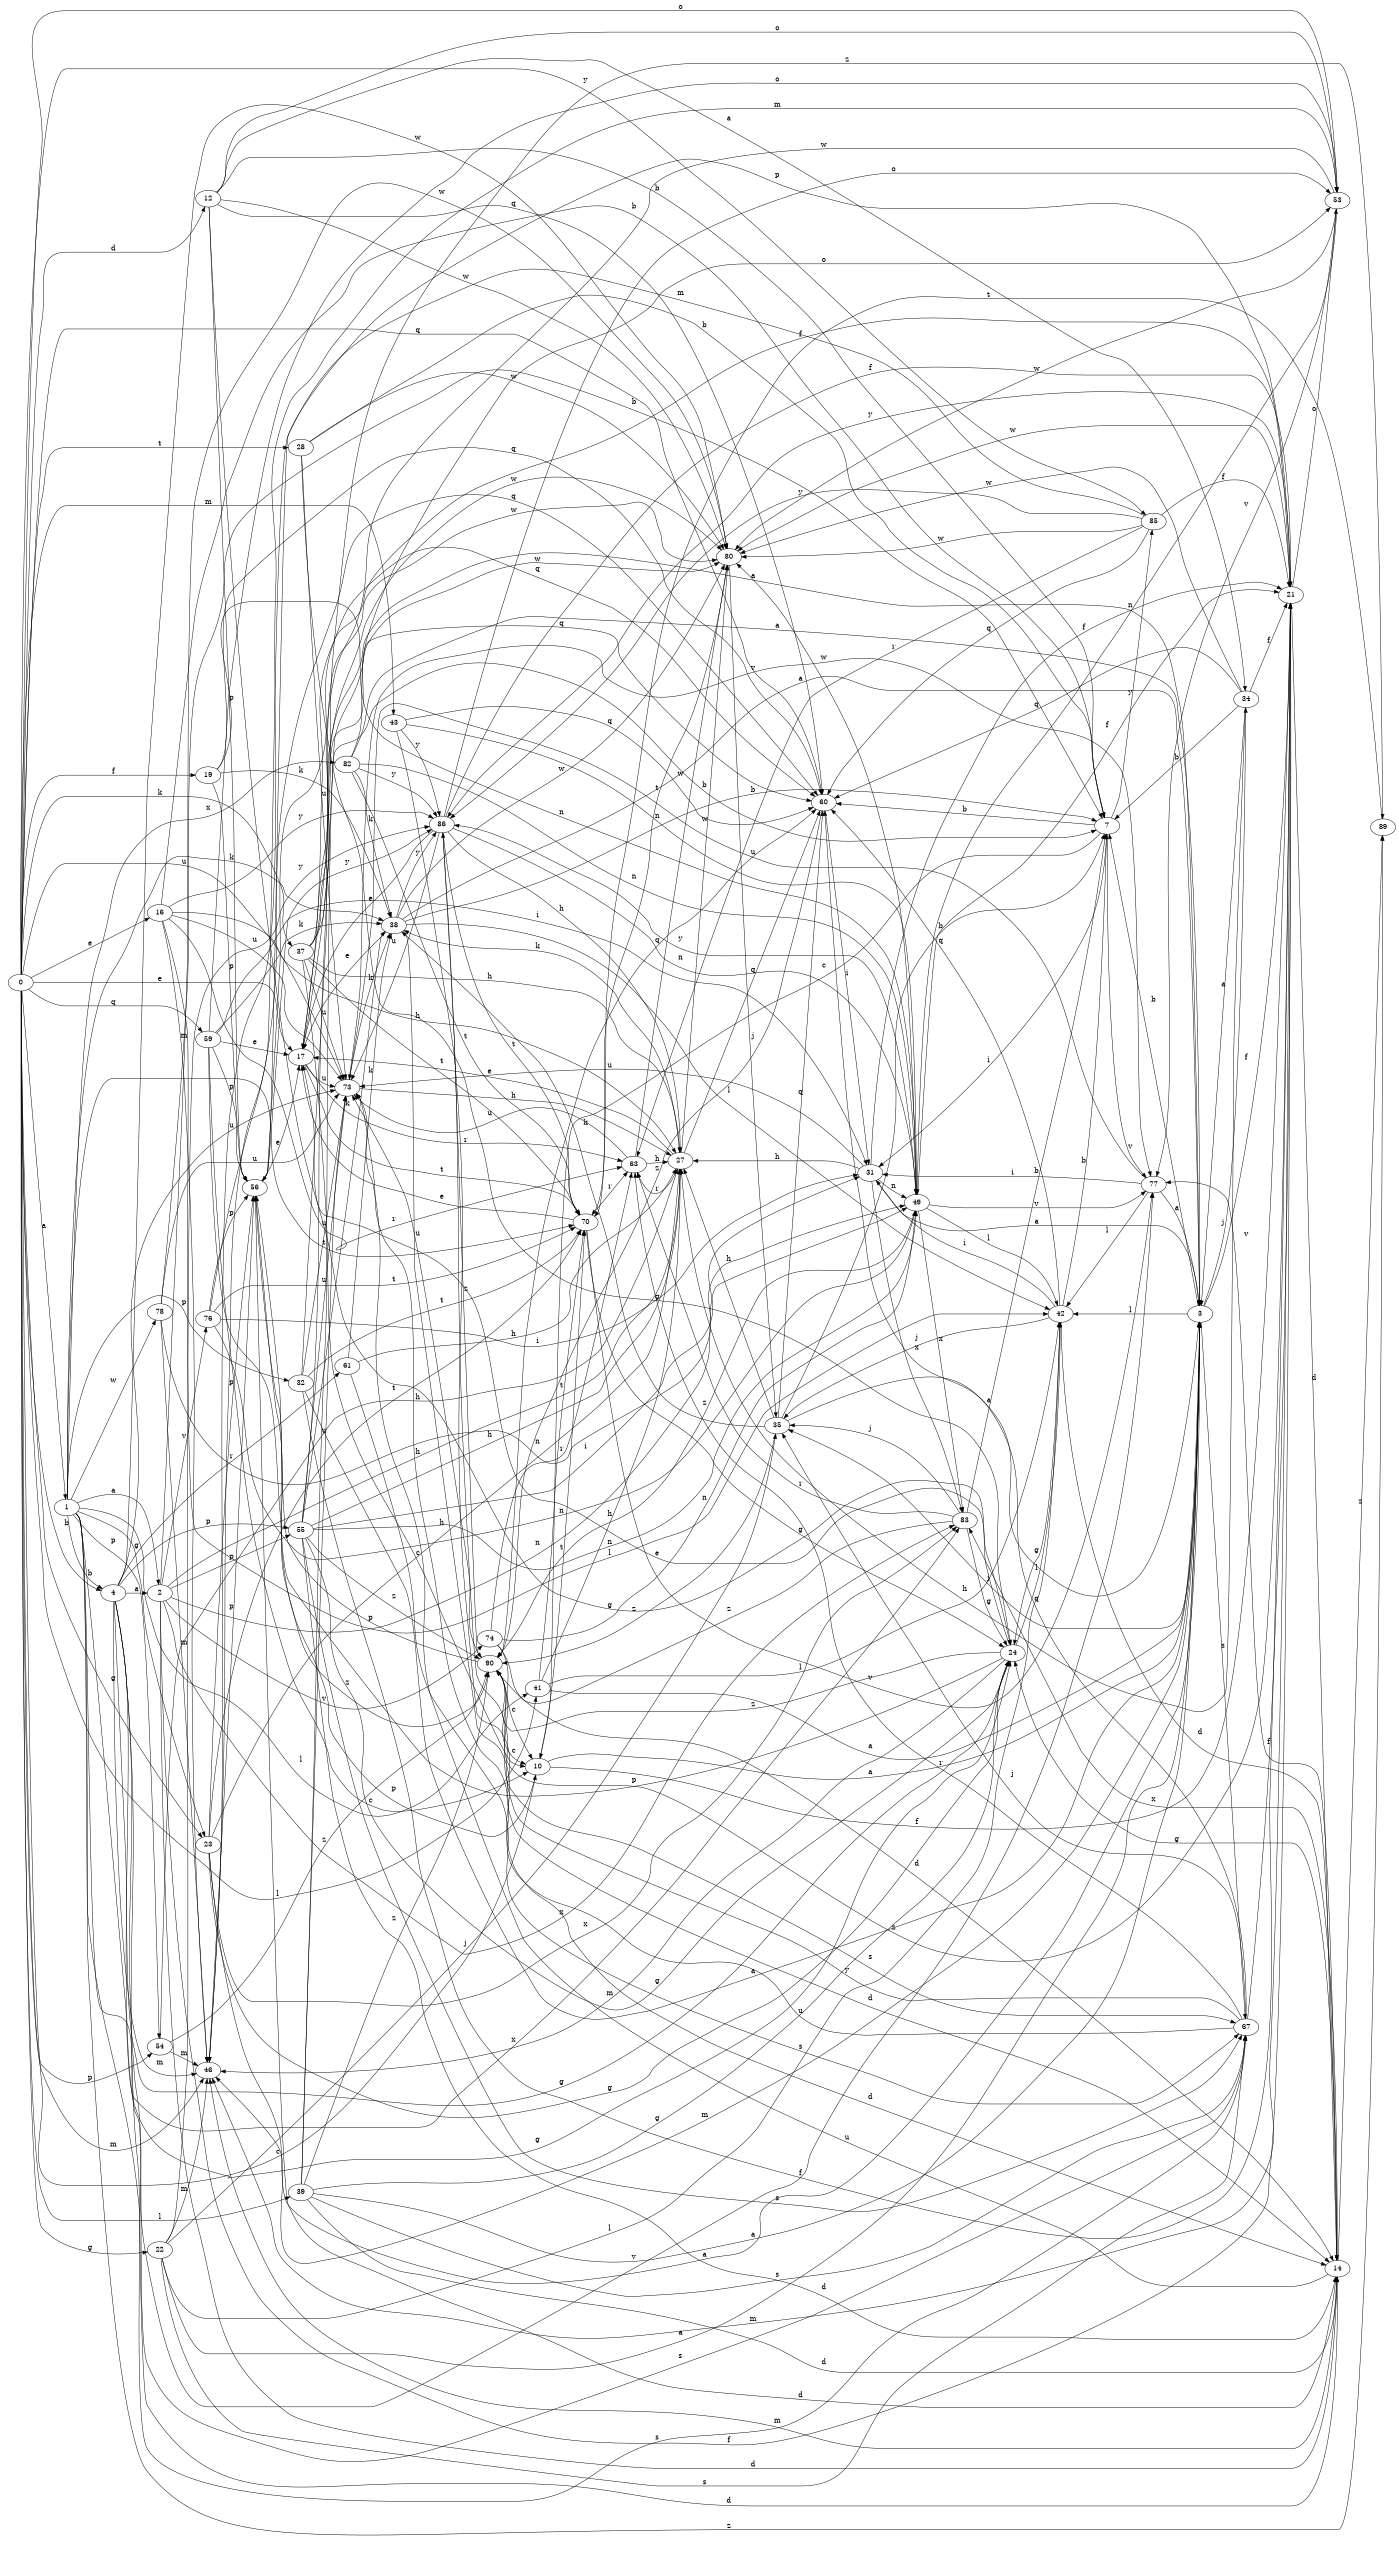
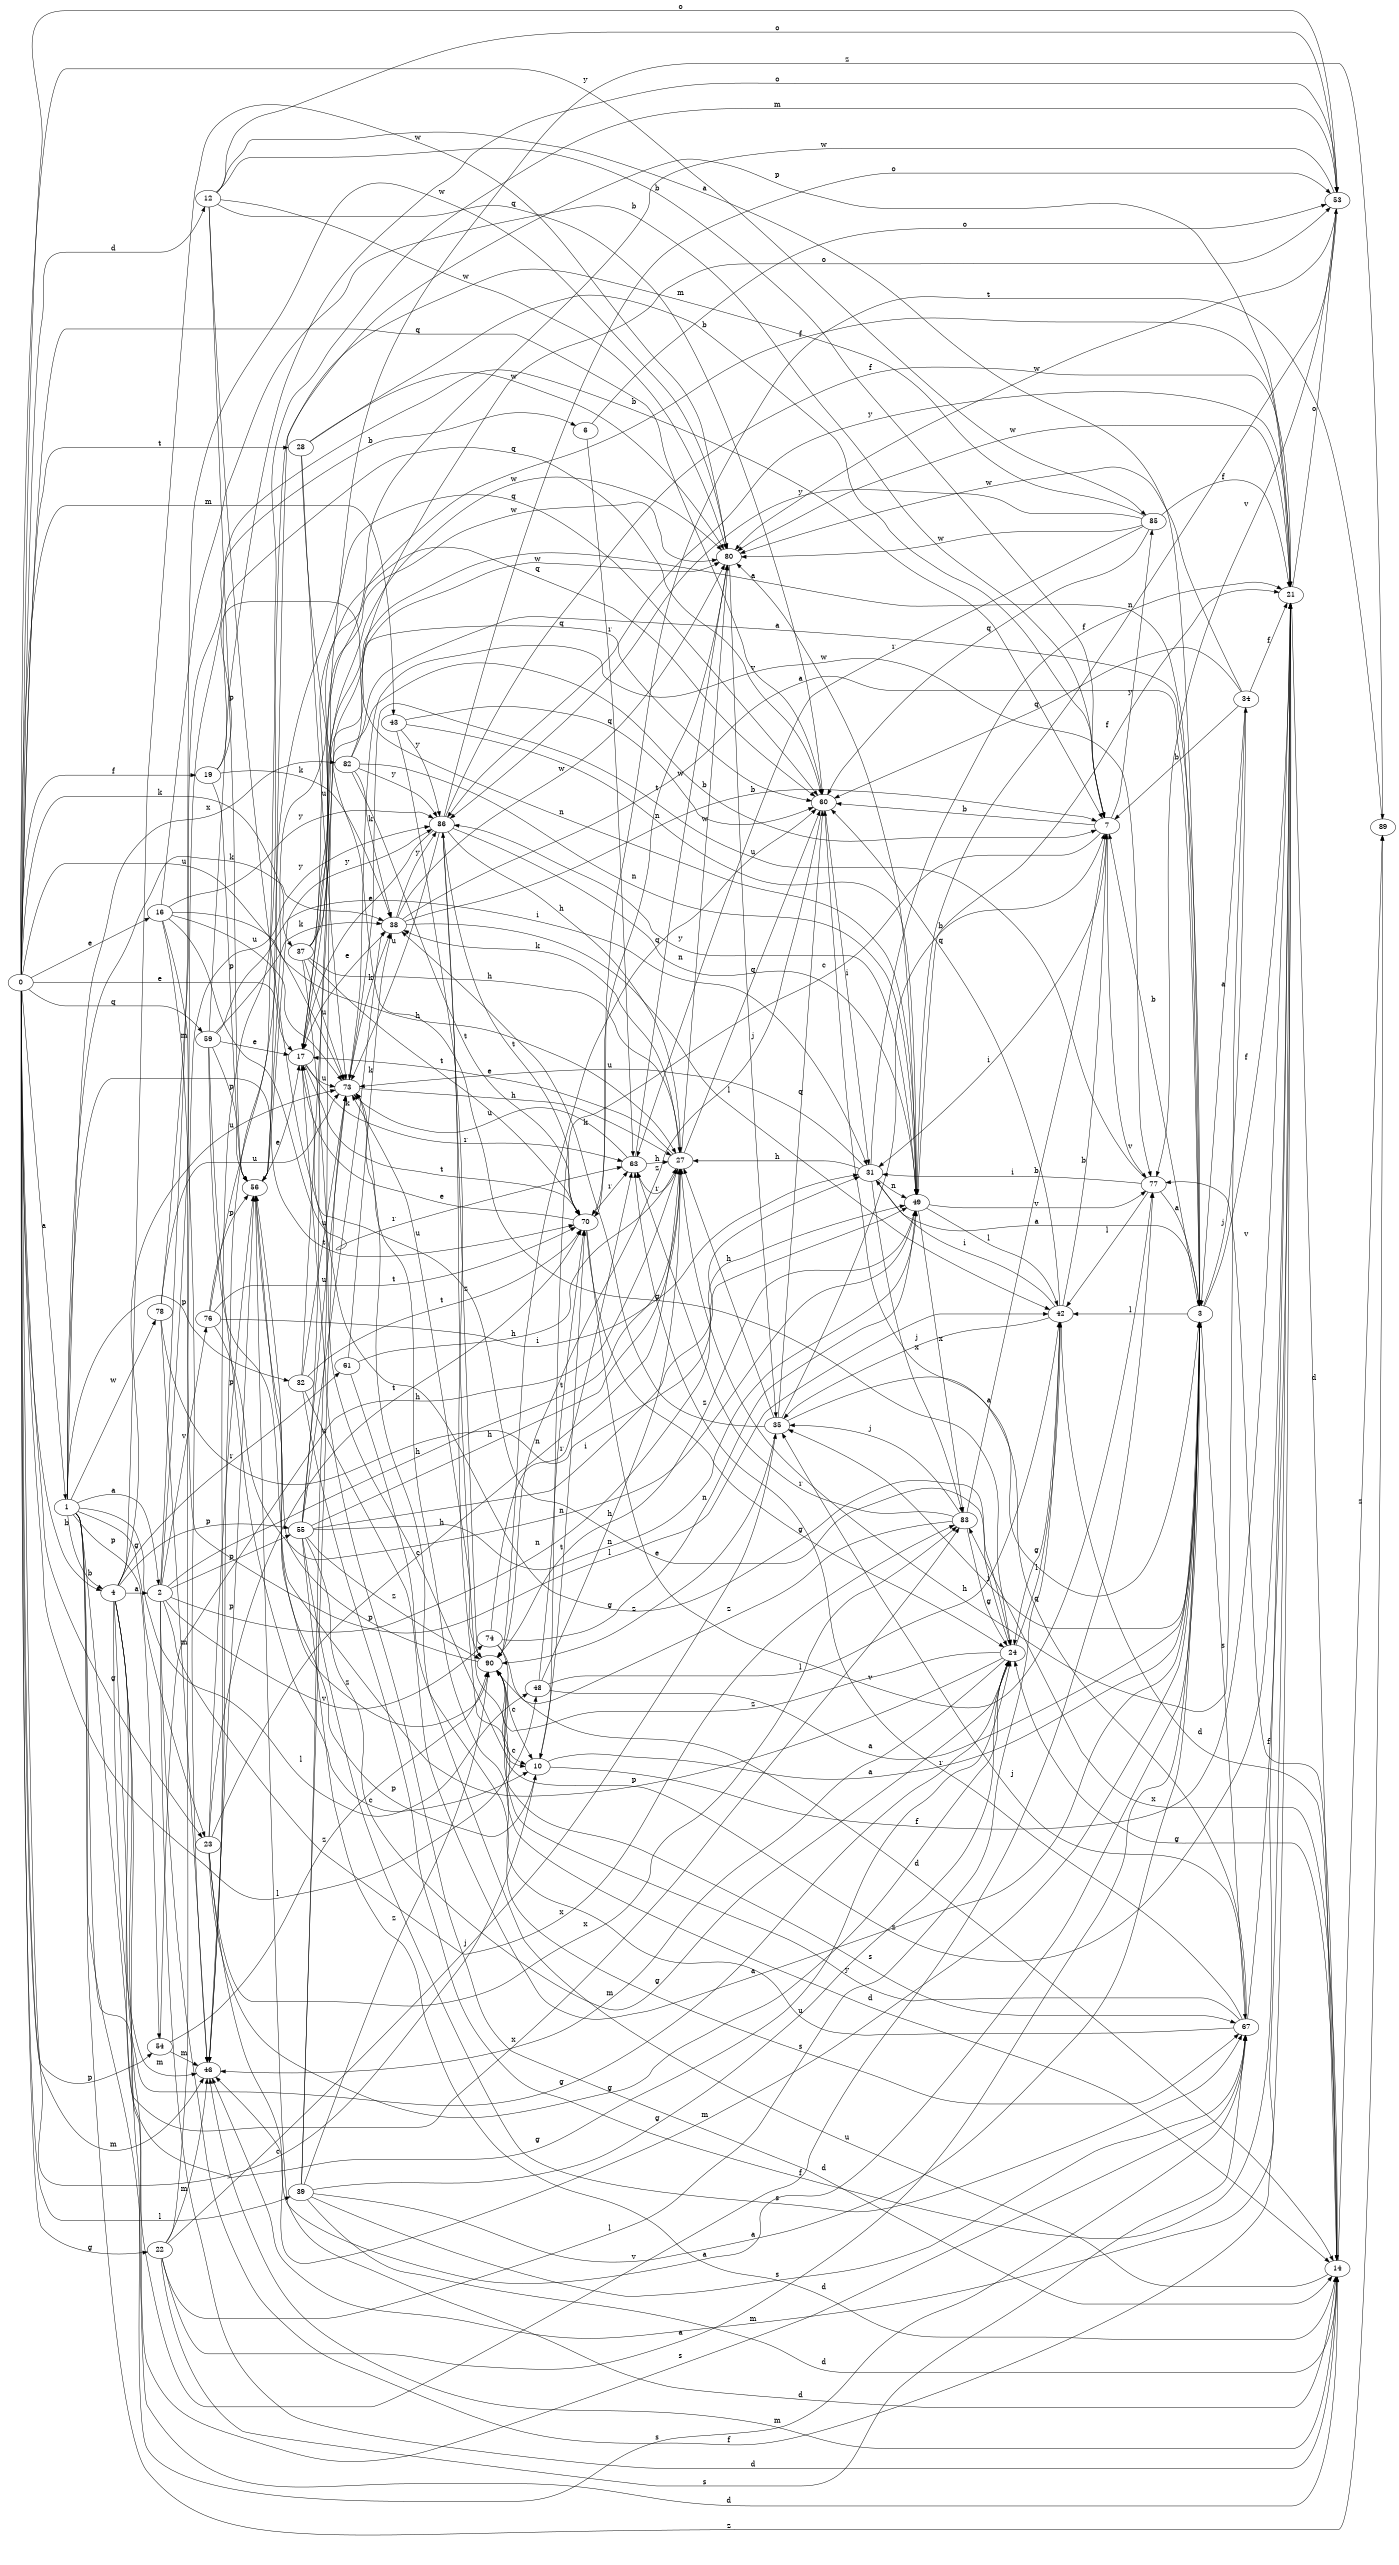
(830, 188) -> (1060, 409)
none -> (586, 431)
(538, 1688) -> (538, 1688)
(567, 1922) -> (461, 1949)
